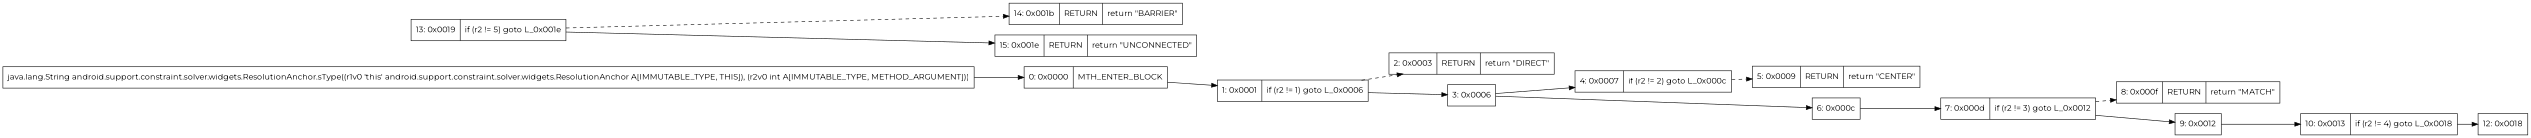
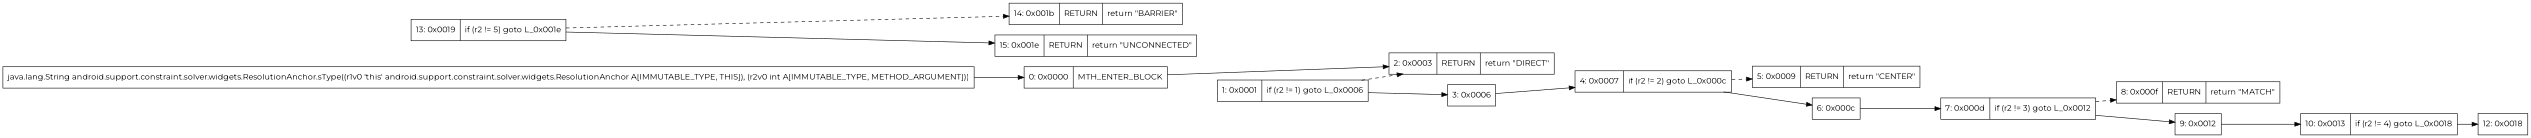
(1190, 84) -> (1275, 71)
(1651, 102) -> (1765, 98)
